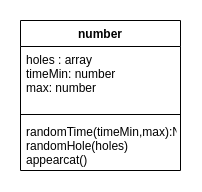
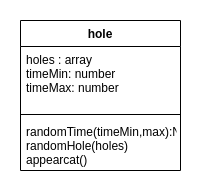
(100, 34) -> (100, 34)
(63, 60) -> (63, 60)
